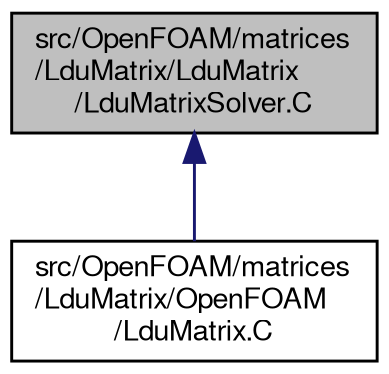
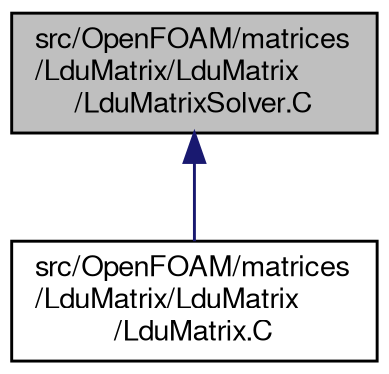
(194, 301) -> (194, 301)
